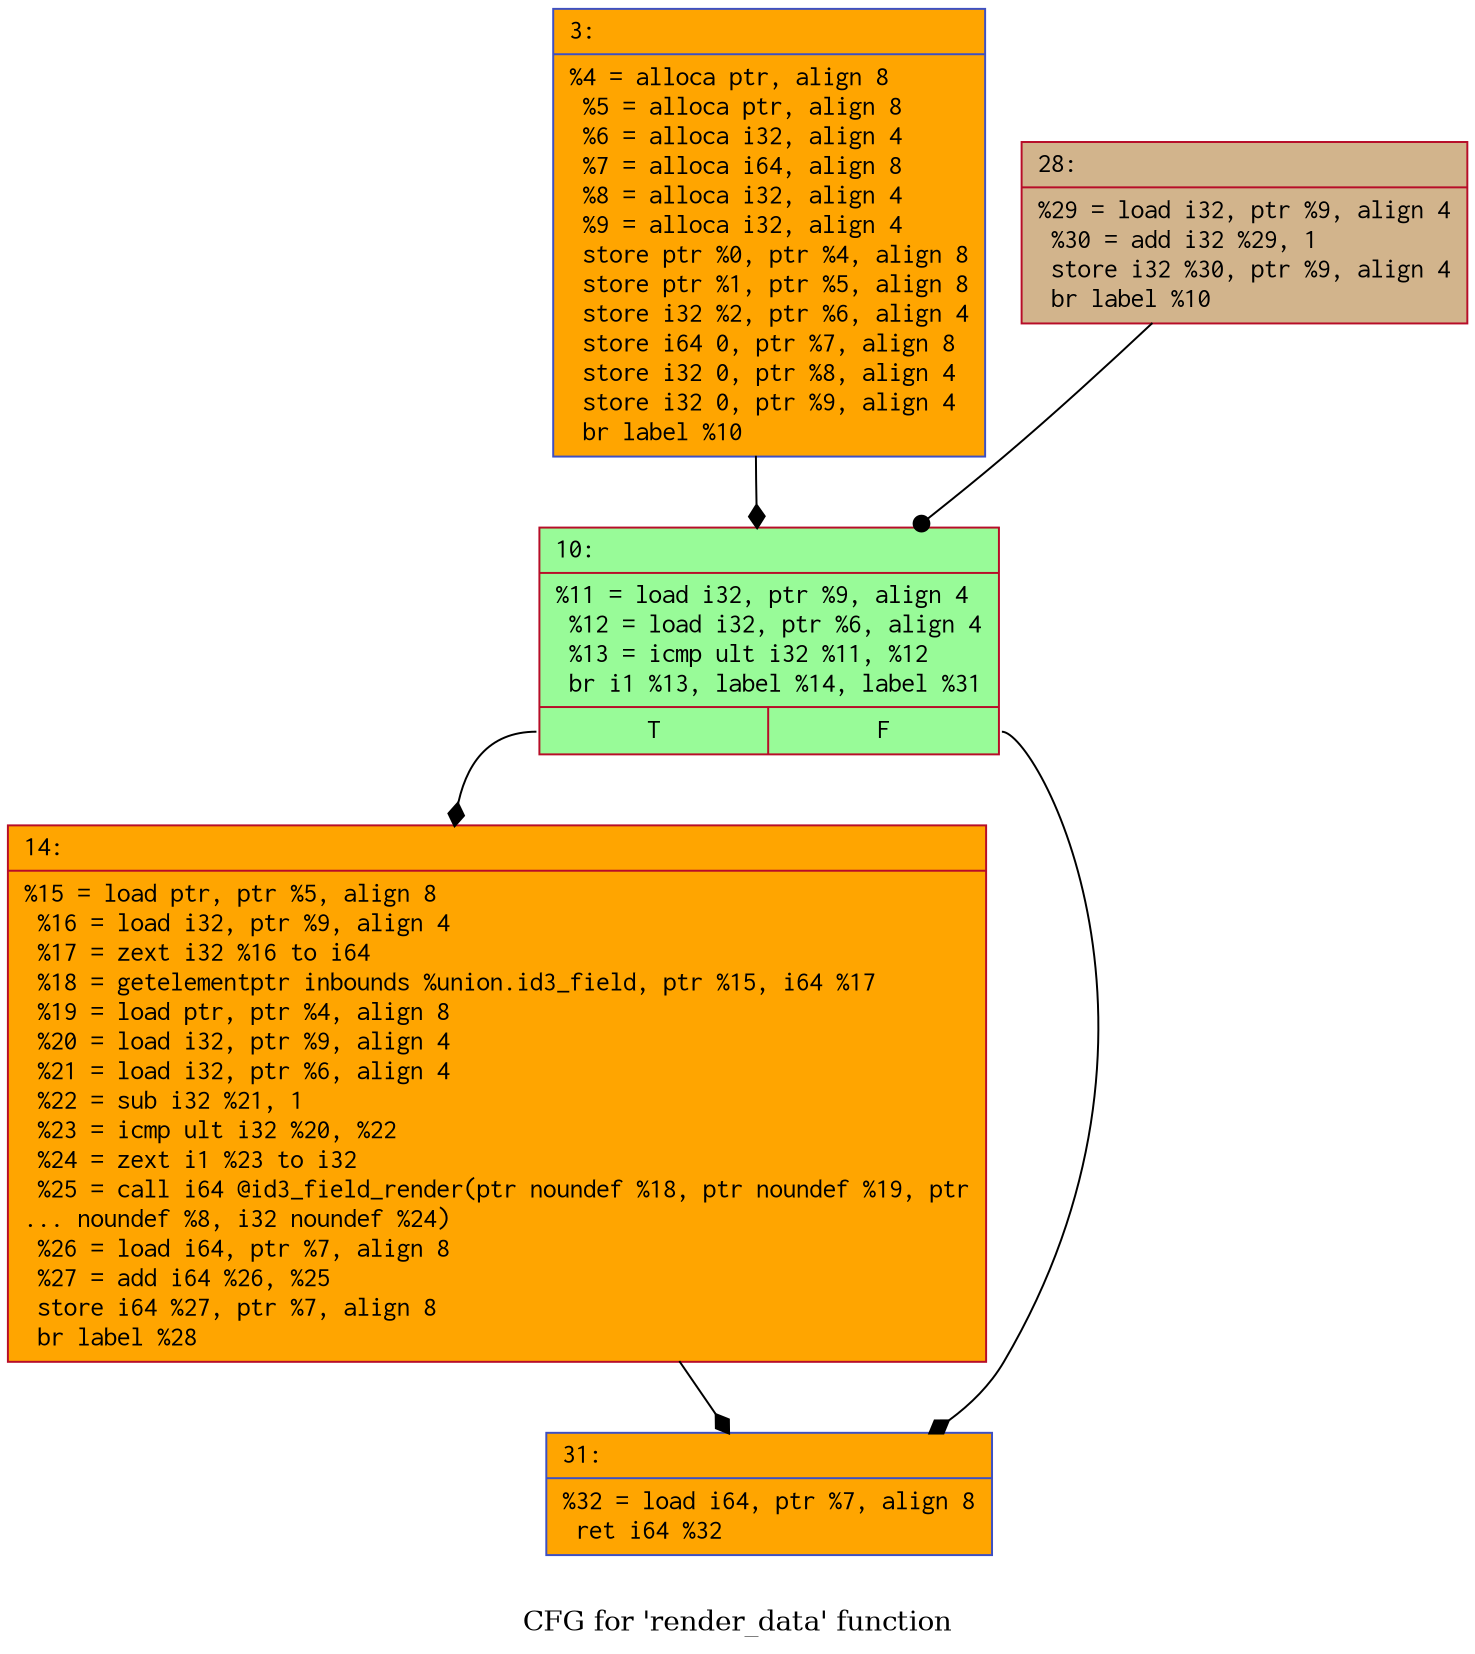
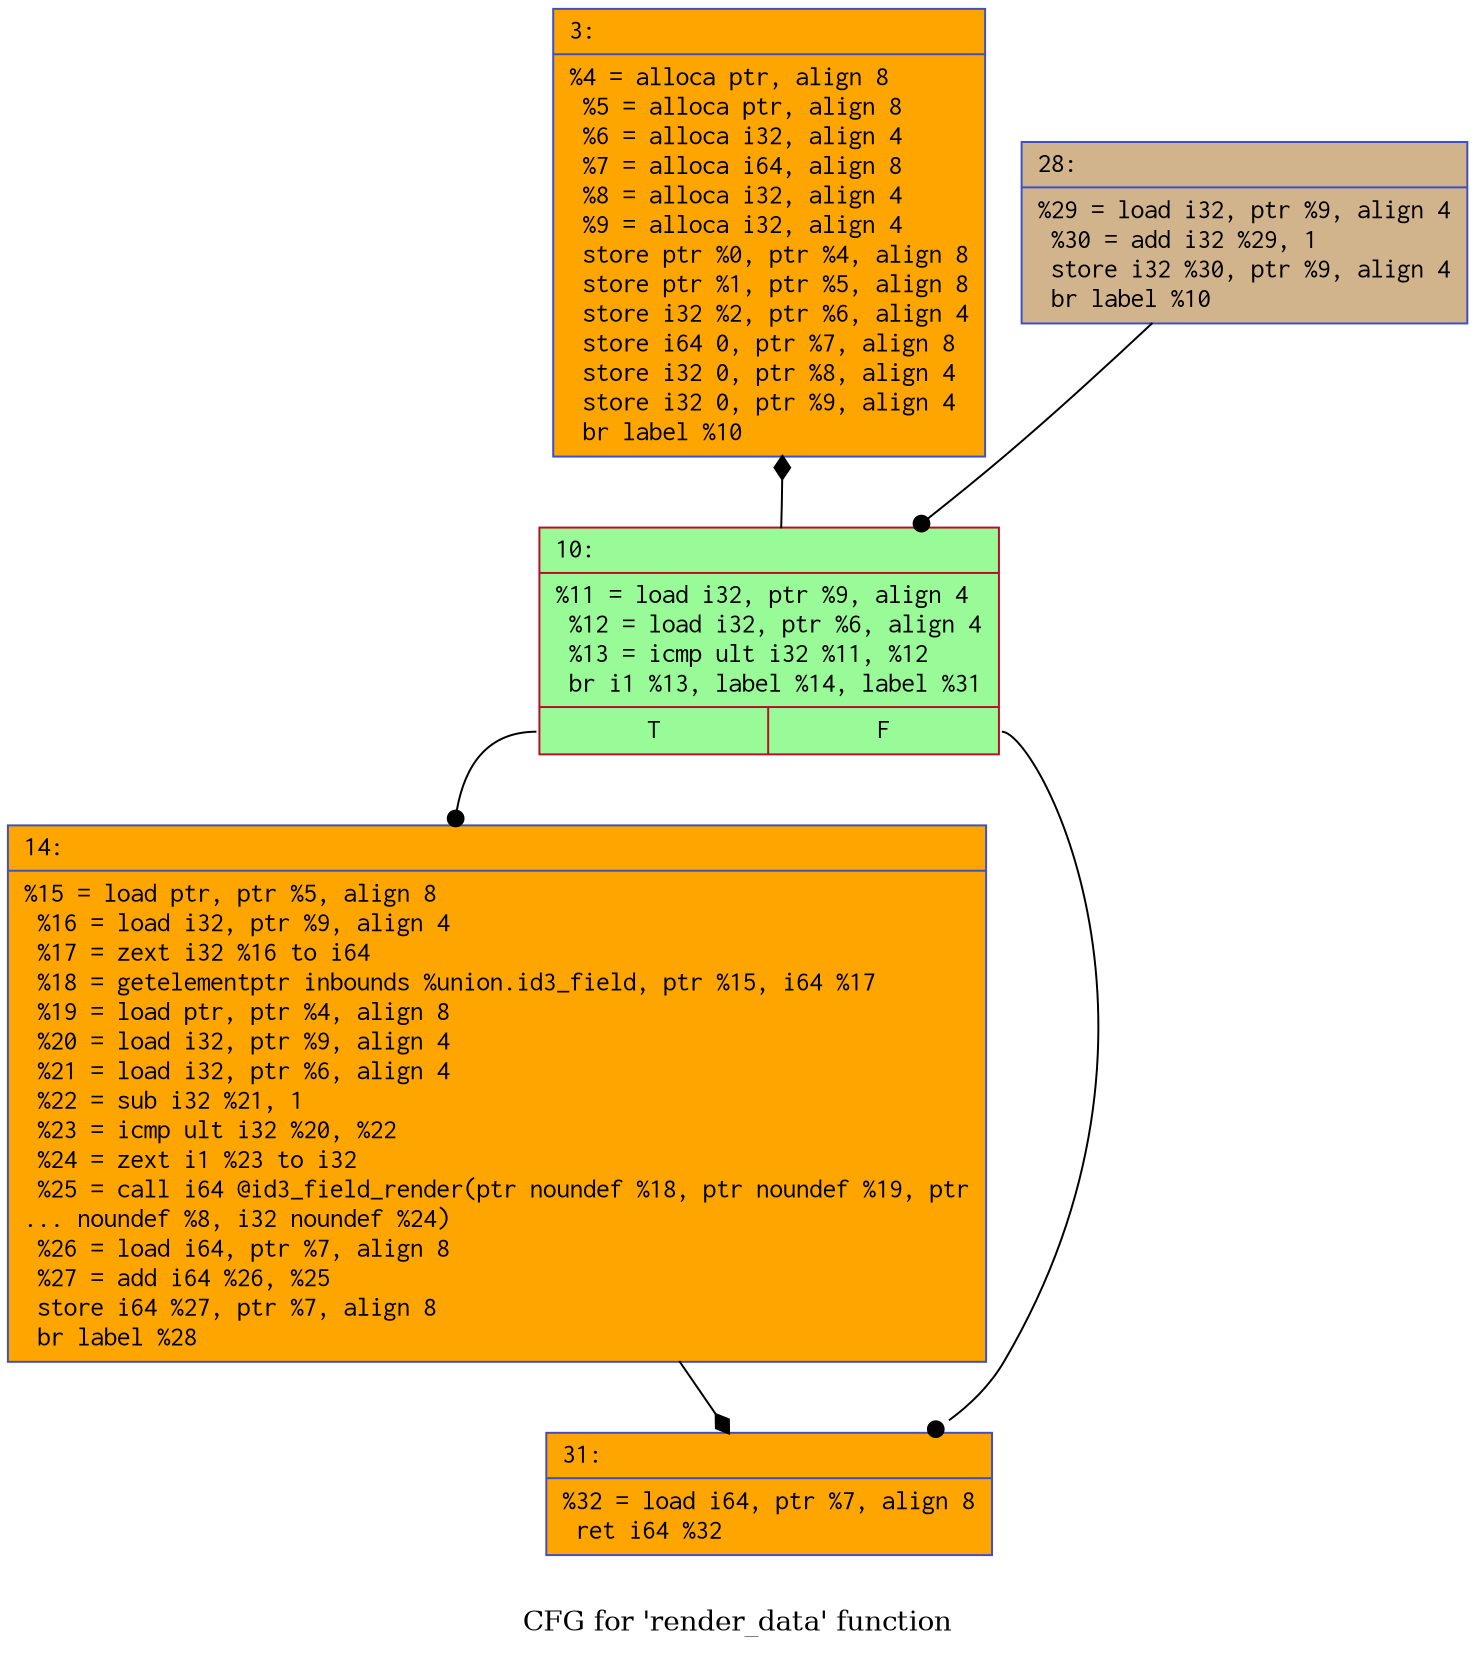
(1244, 233) -> (1244, 233)
(756, 480) -> (782, 504)
(481, 754) -> (481, 754)
(1094, 1083) -> (1094, 1083)
(497, 1094) -> (497, 1094)
